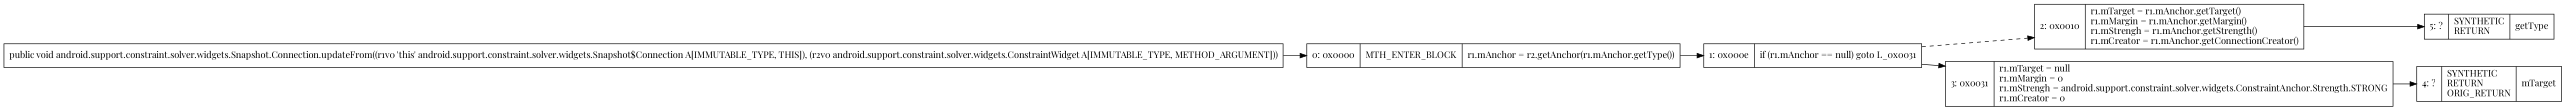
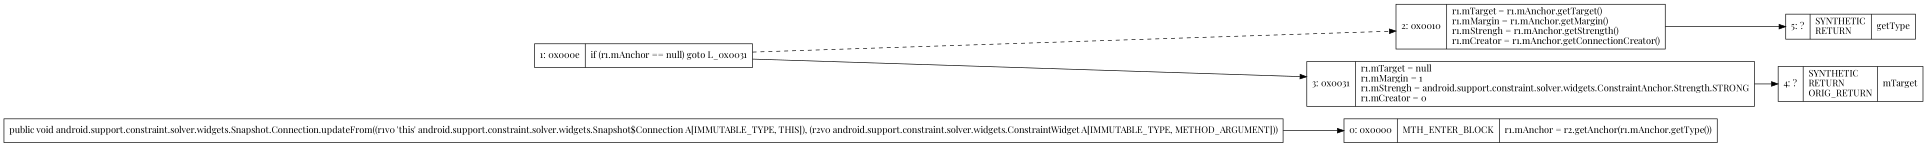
(1689, 56) -> none
(2031, 79) -> (1392, 79)
